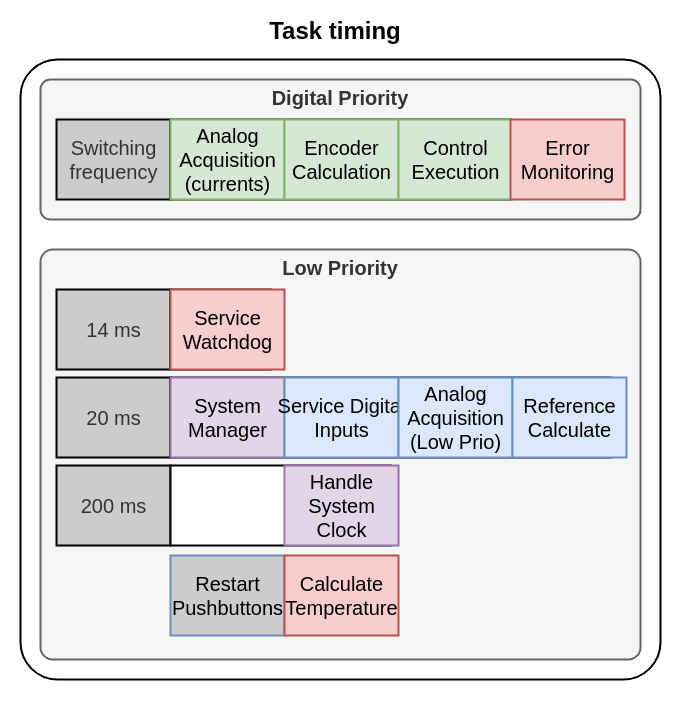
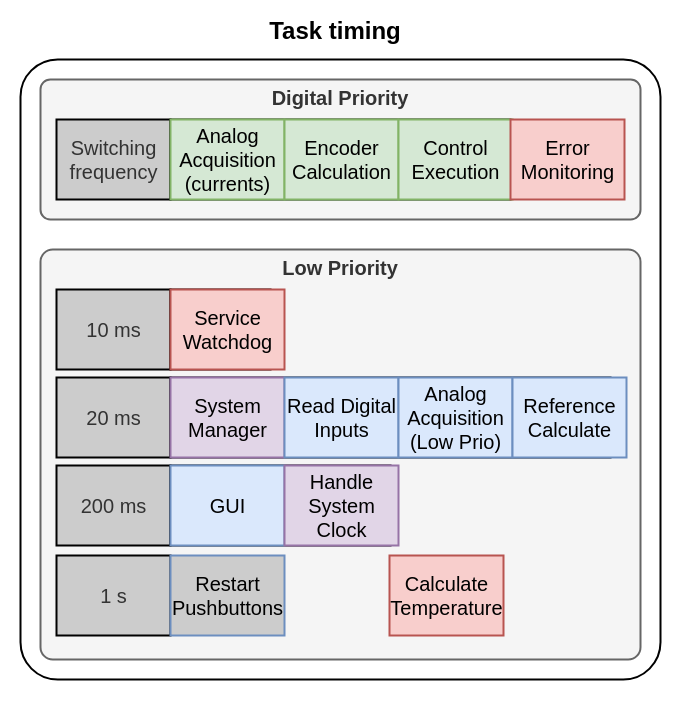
(114, 330) -> (114, 330)
(342, 418) -> (342, 418)
none -> (228, 506)
none -> (114, 596)
(342, 596) -> (447, 596)
